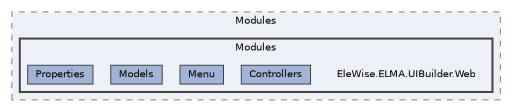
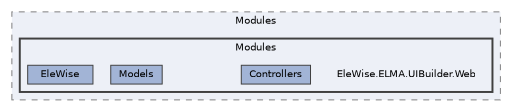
(60, 75) -> (60, 75)
(202, 75) -> none
